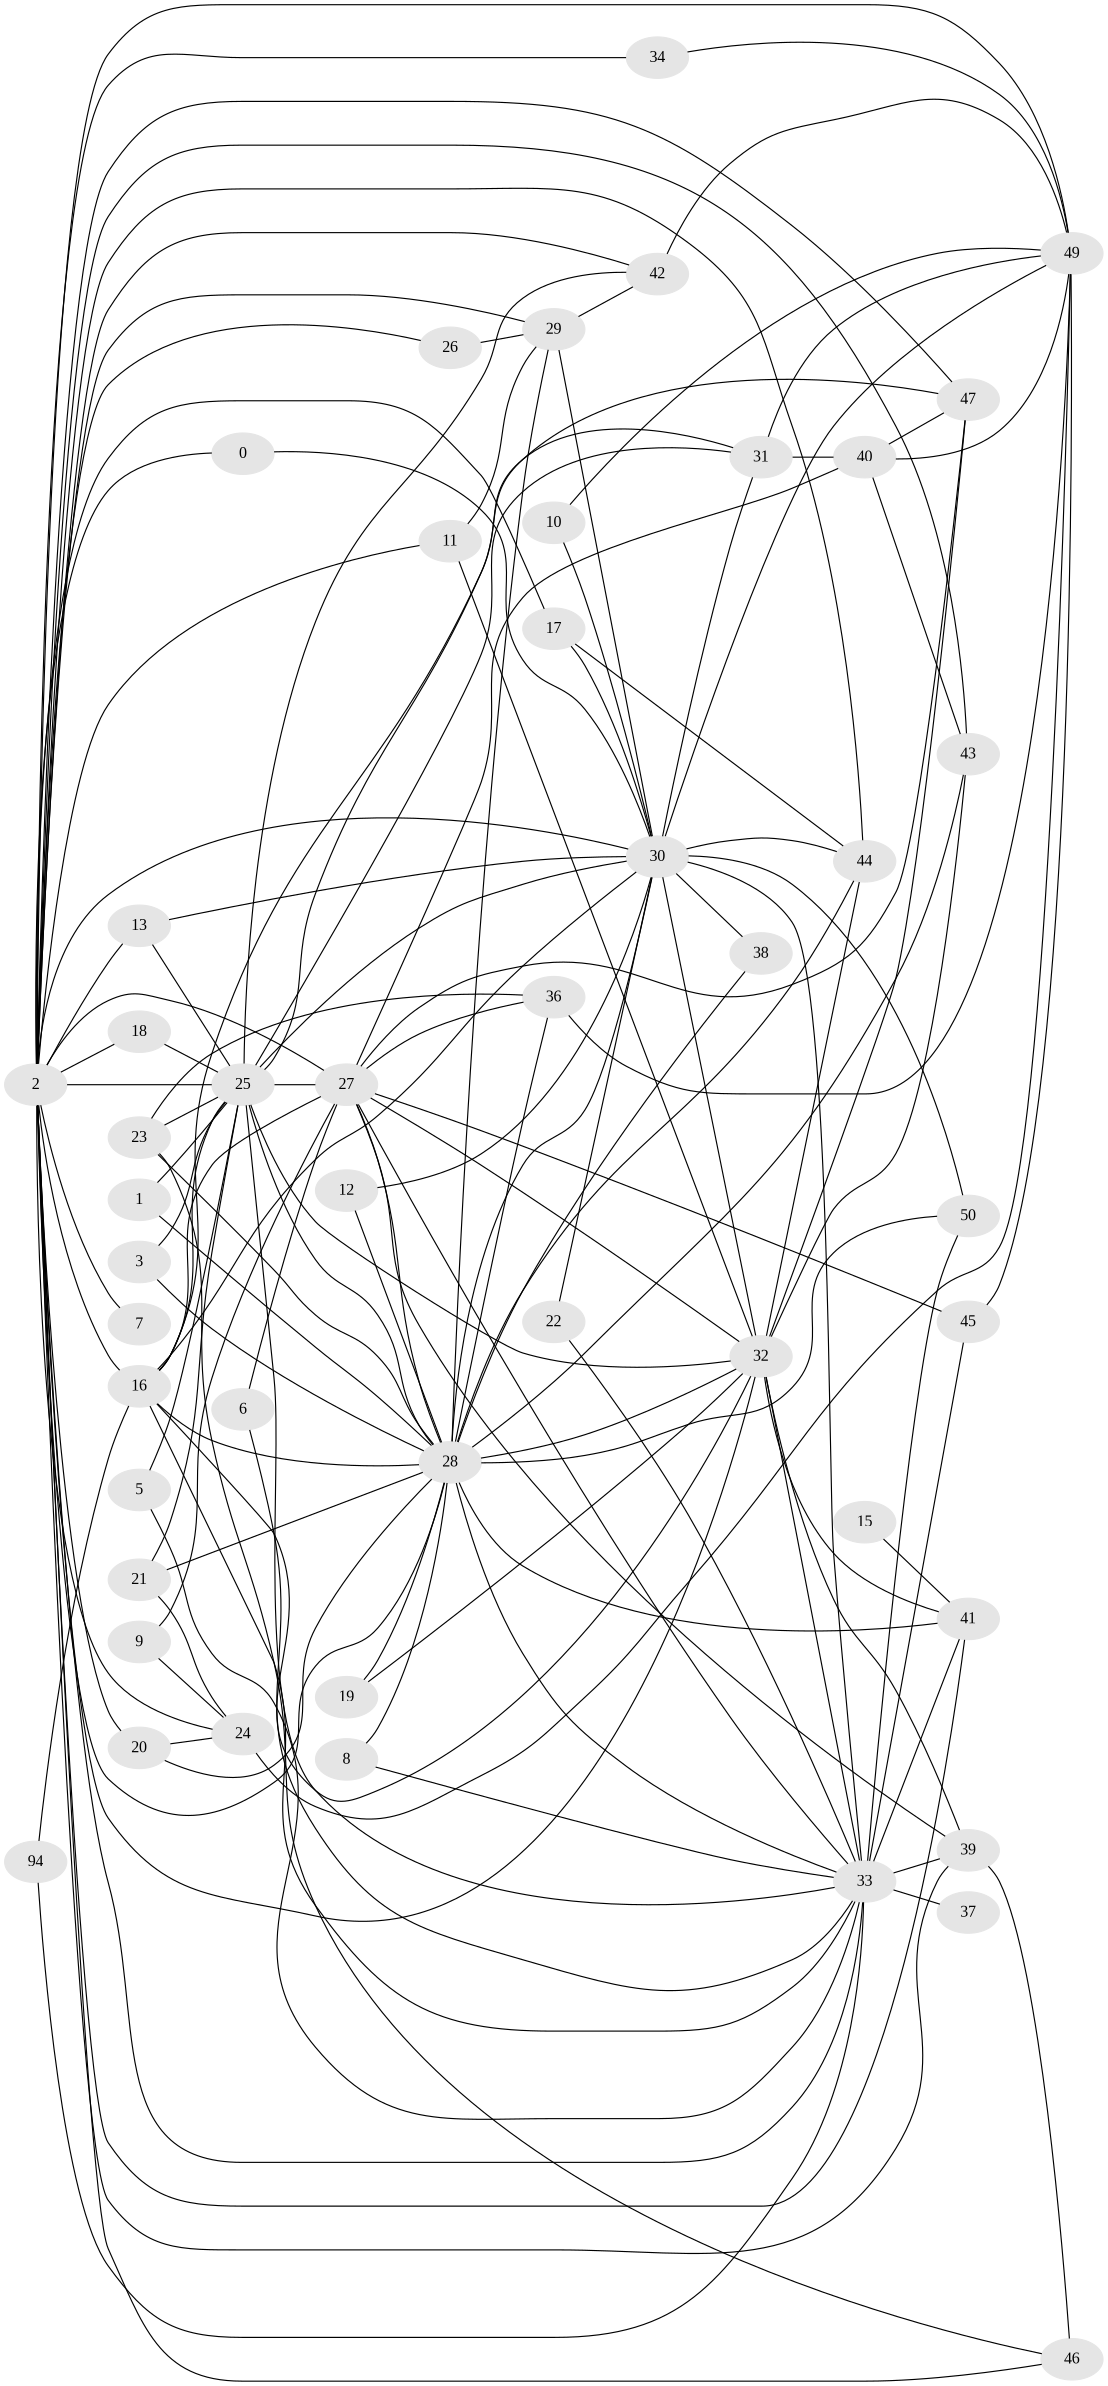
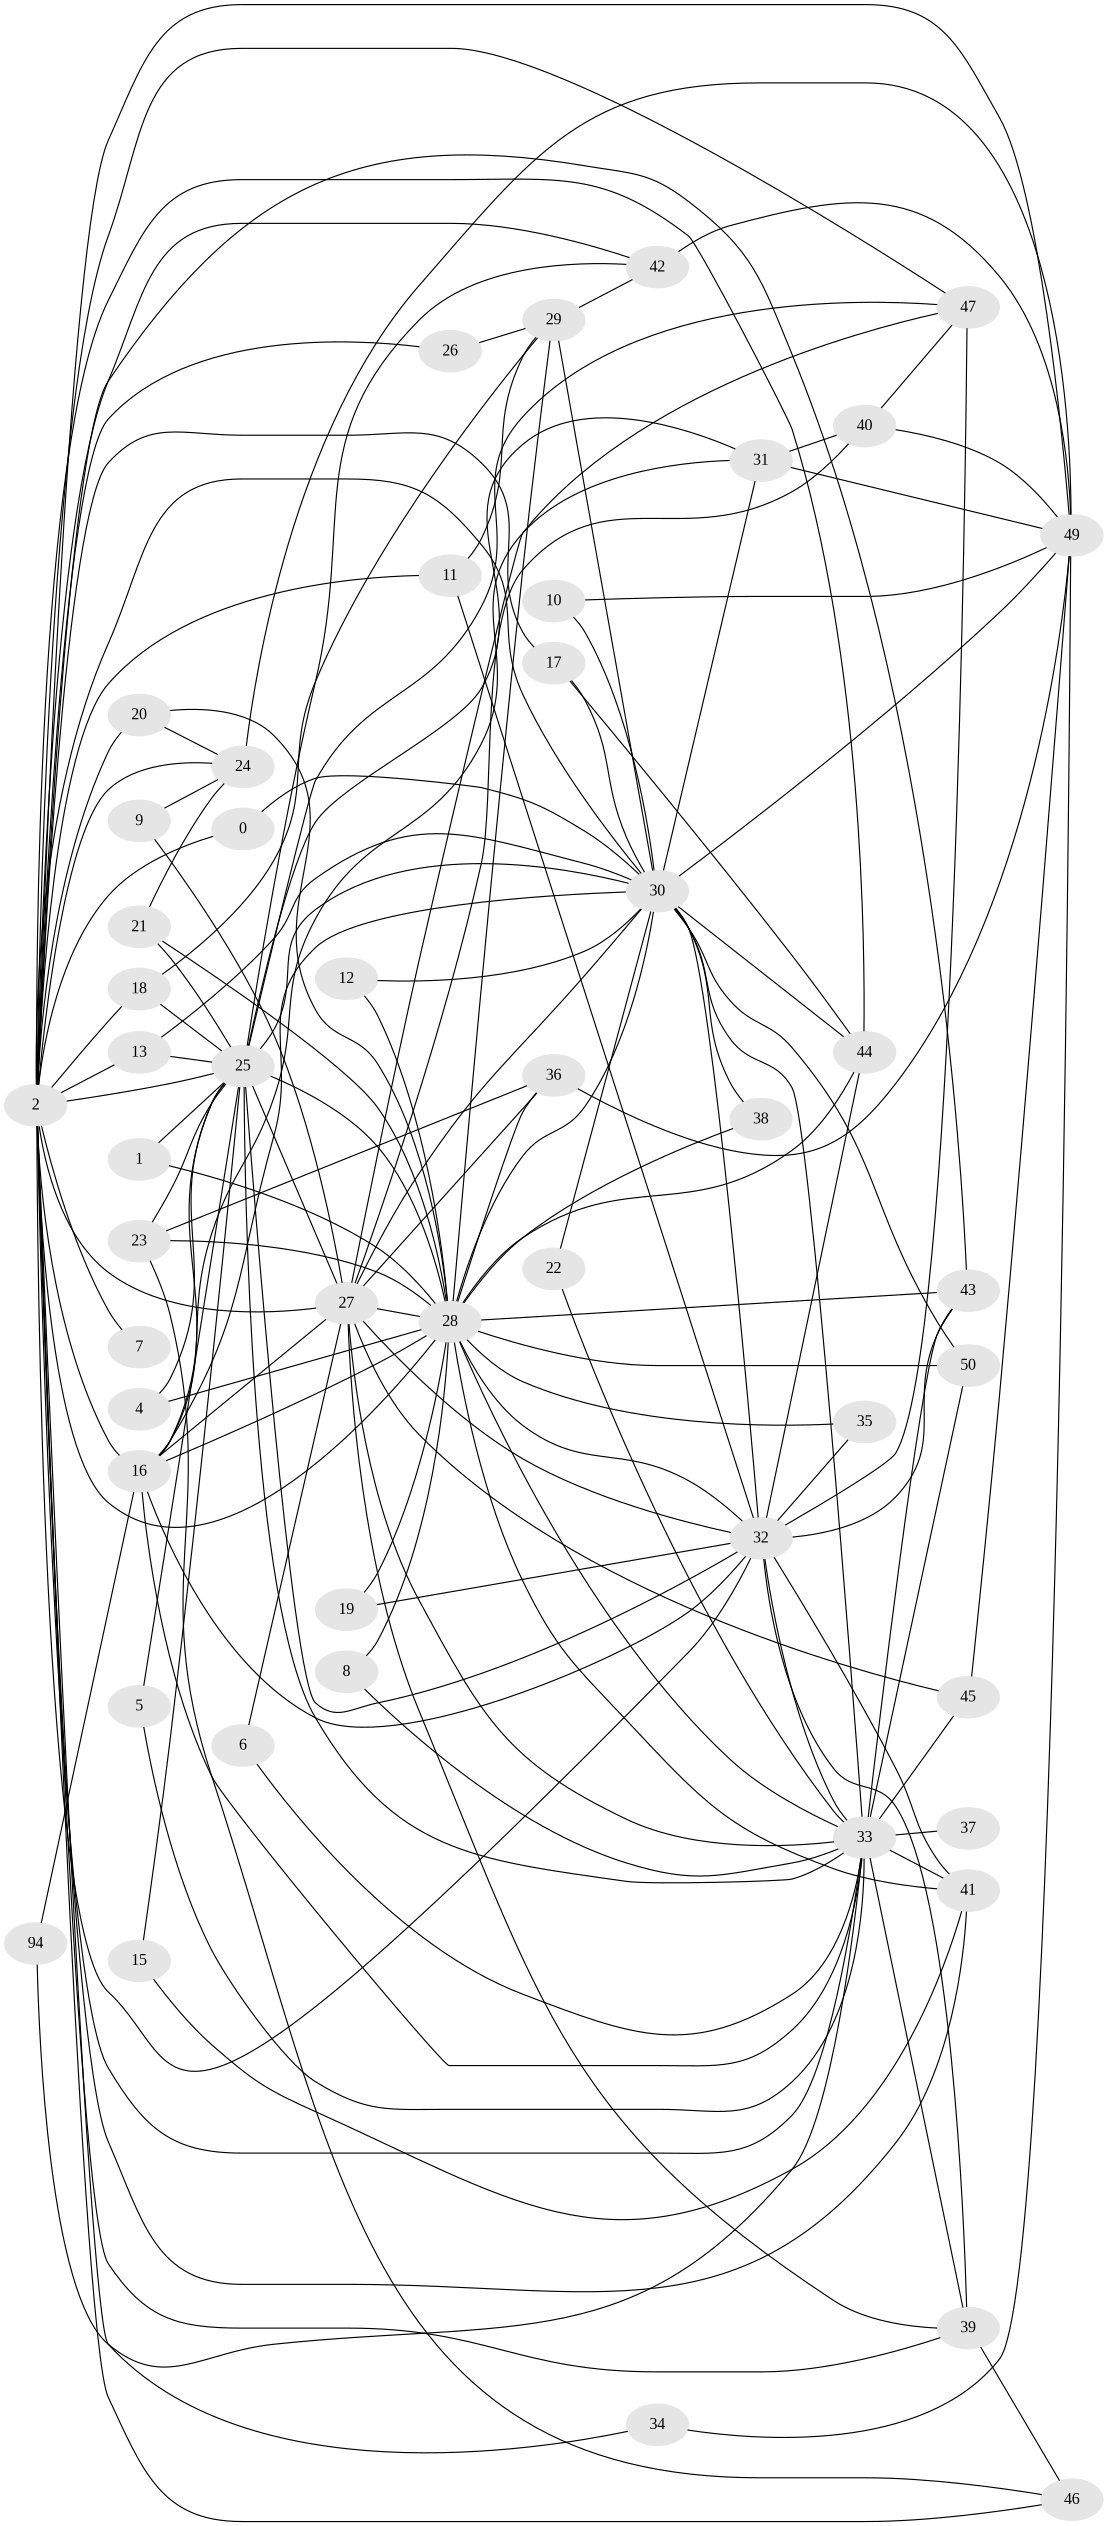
(100, 374) -> (329, 652)
(917, 606) -> (900, 1560)
none -> (485, 1086)
(139, 1262) -> (139, 1409)
none -> (865, 1422)
none -> (196, 1514)
